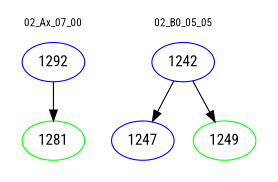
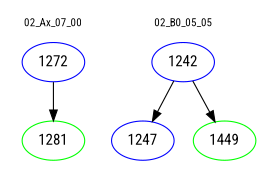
(53, 62) -> (53, 62)
(225, 141) -> (225, 141)
